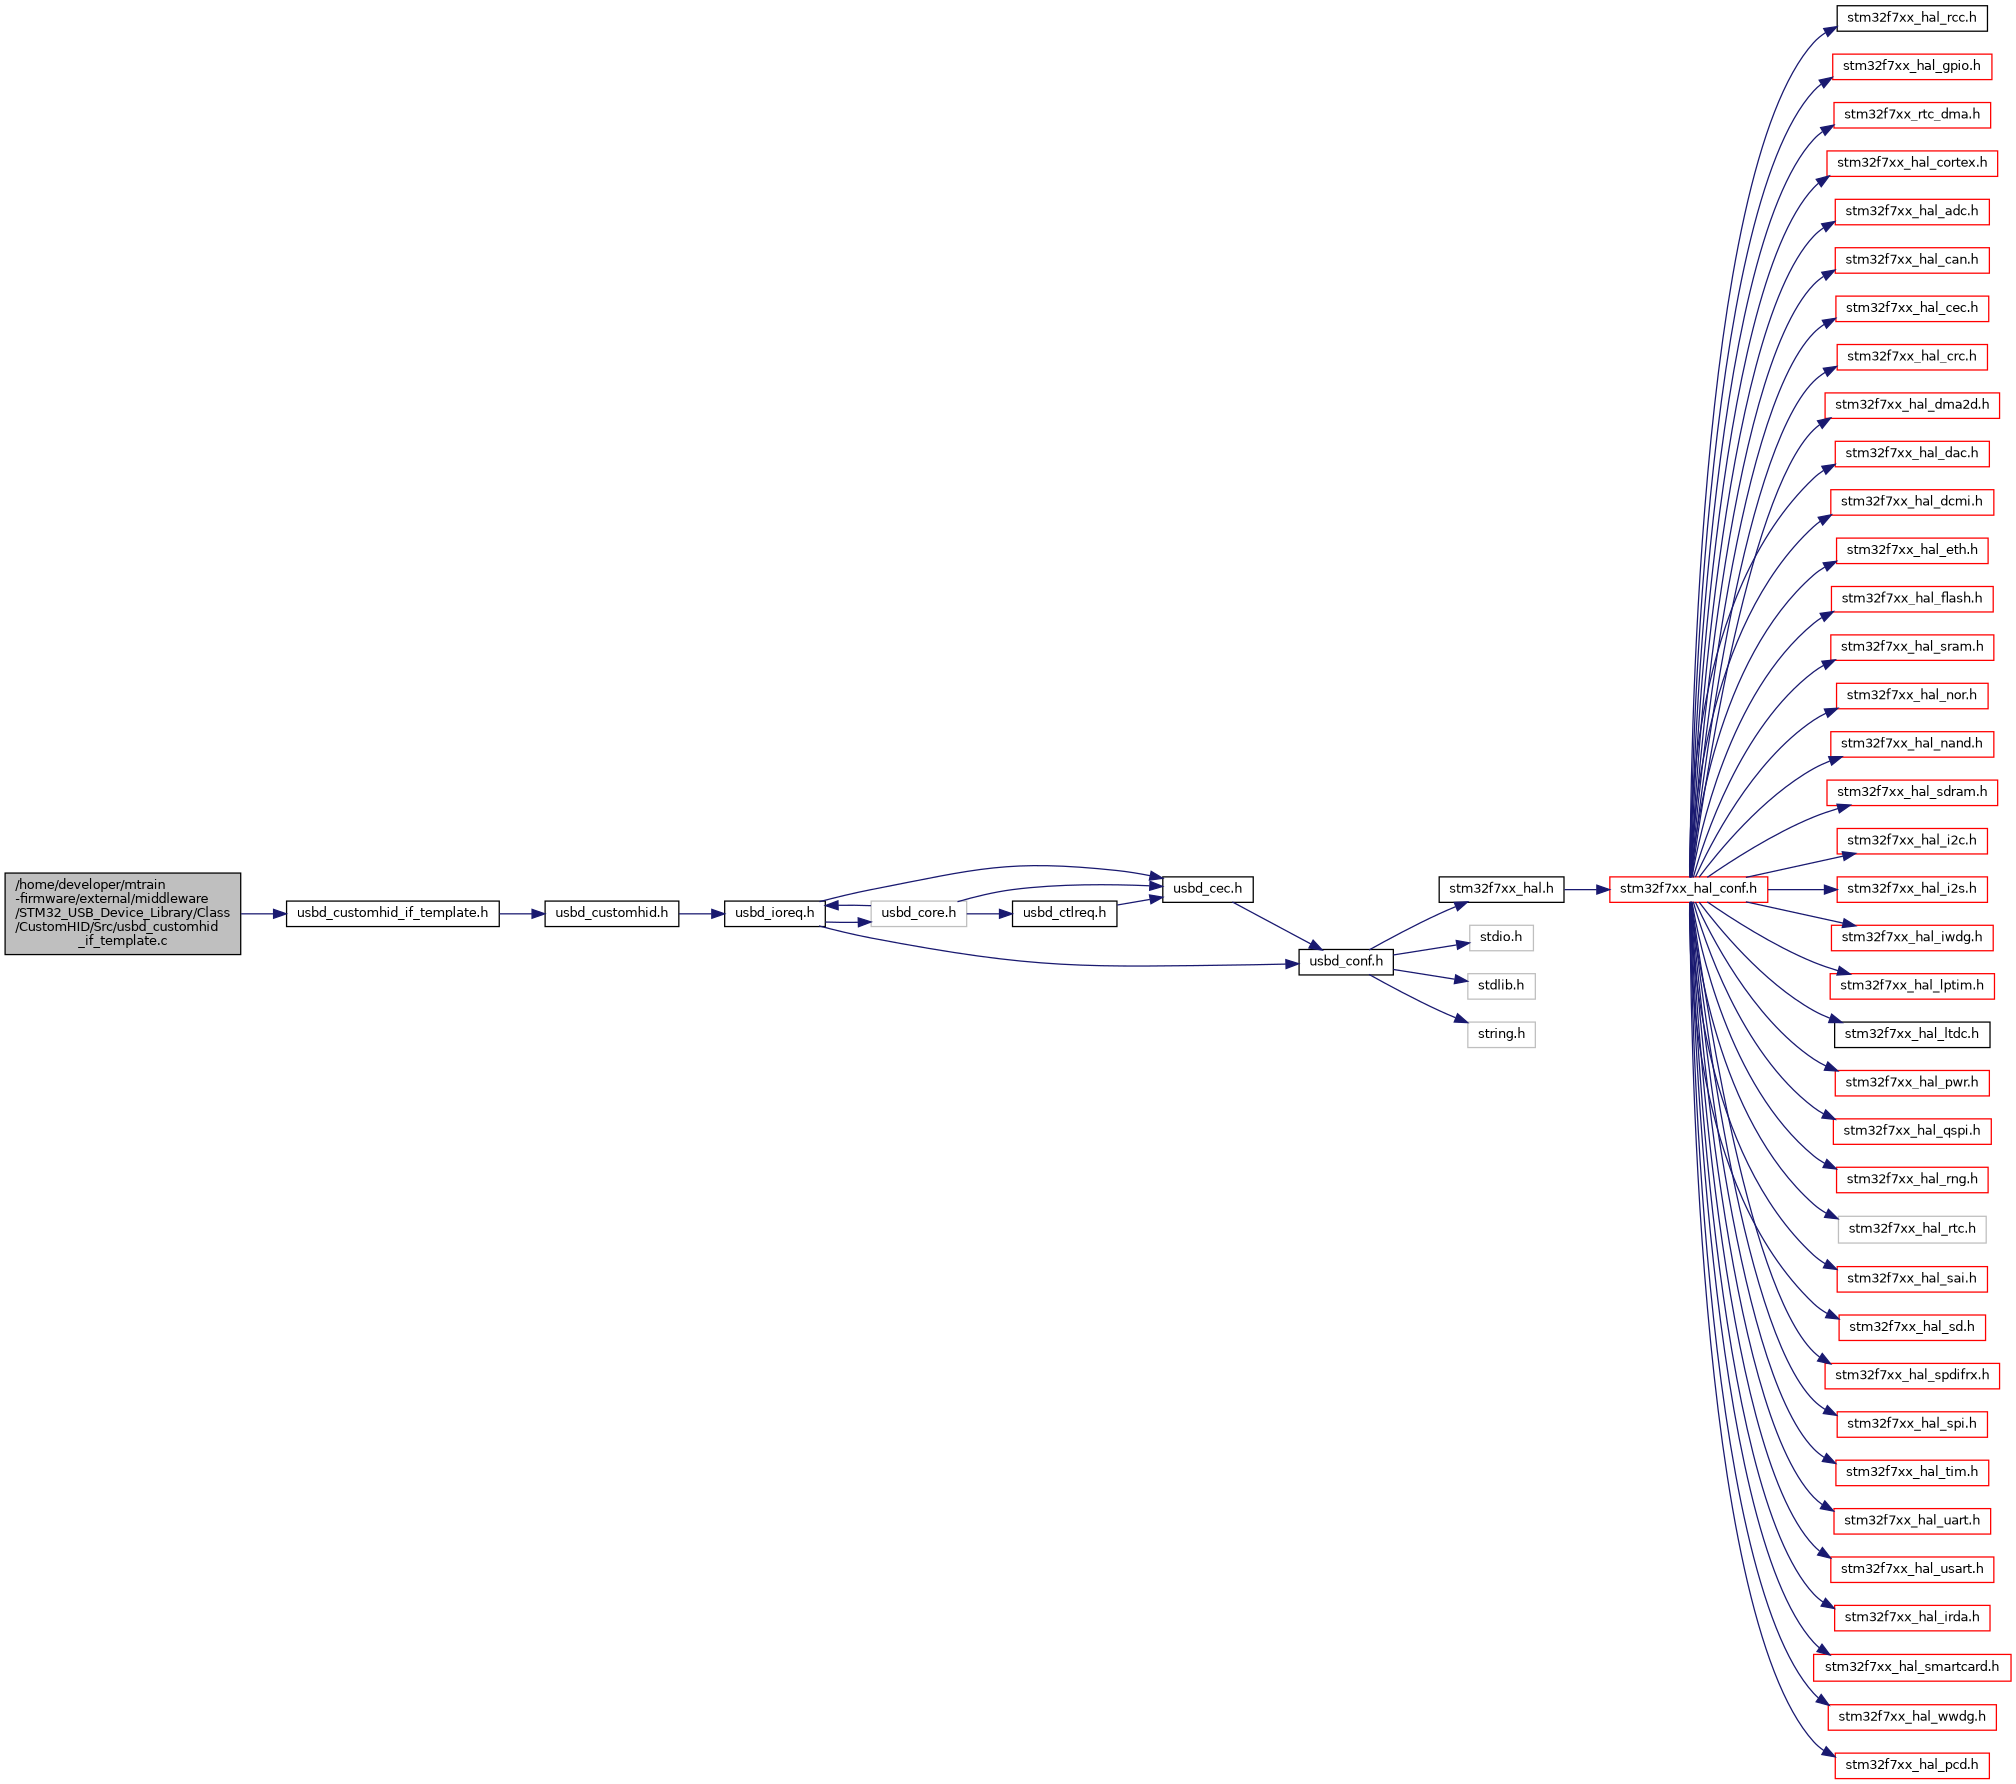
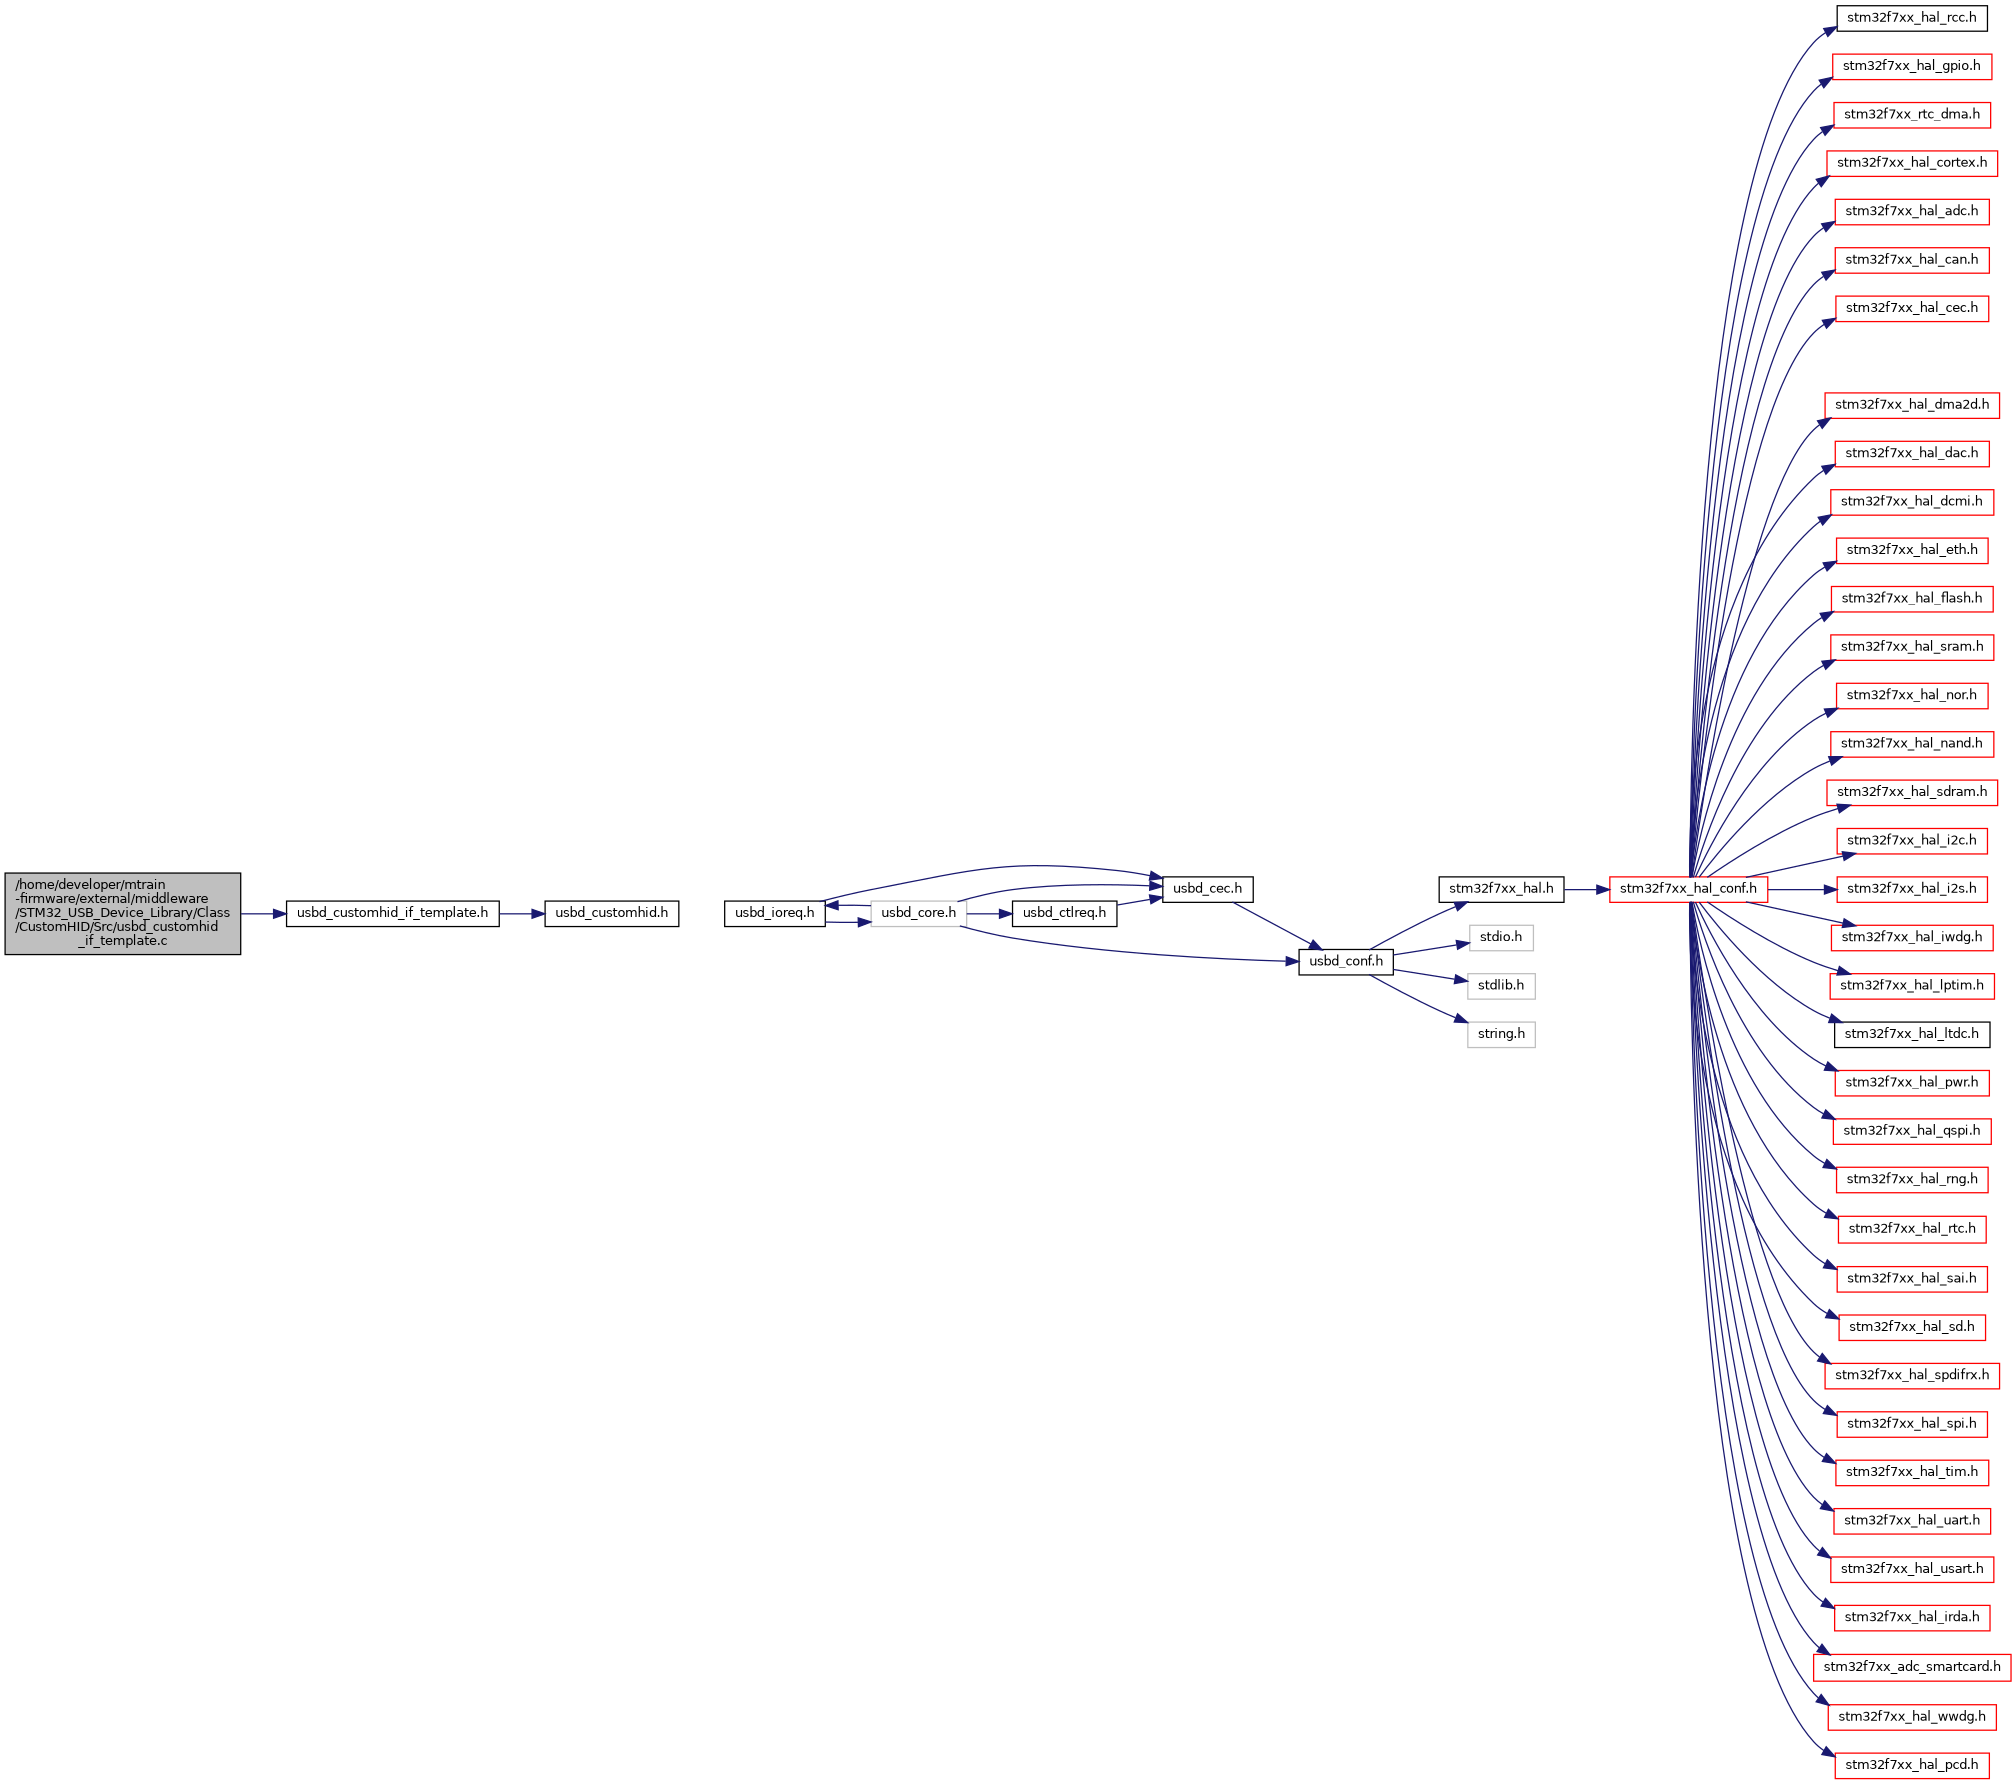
(1912, 357) -> none
(695, 914) -> none
(1051, 963) -> (1122, 952)
(1912, 1230) -> (1912, 1230)
(1912, 1668) -> (1912, 1668)
